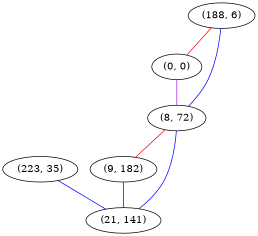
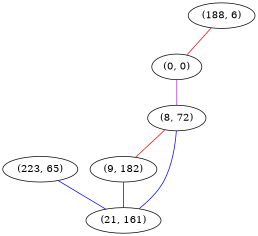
(212, 70) -> none
(40, 169) -> (40, 169)
(123, 220) -> (123, 220)
